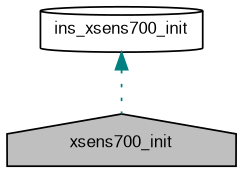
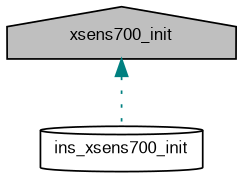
(122, 92) -> (122, 101)
